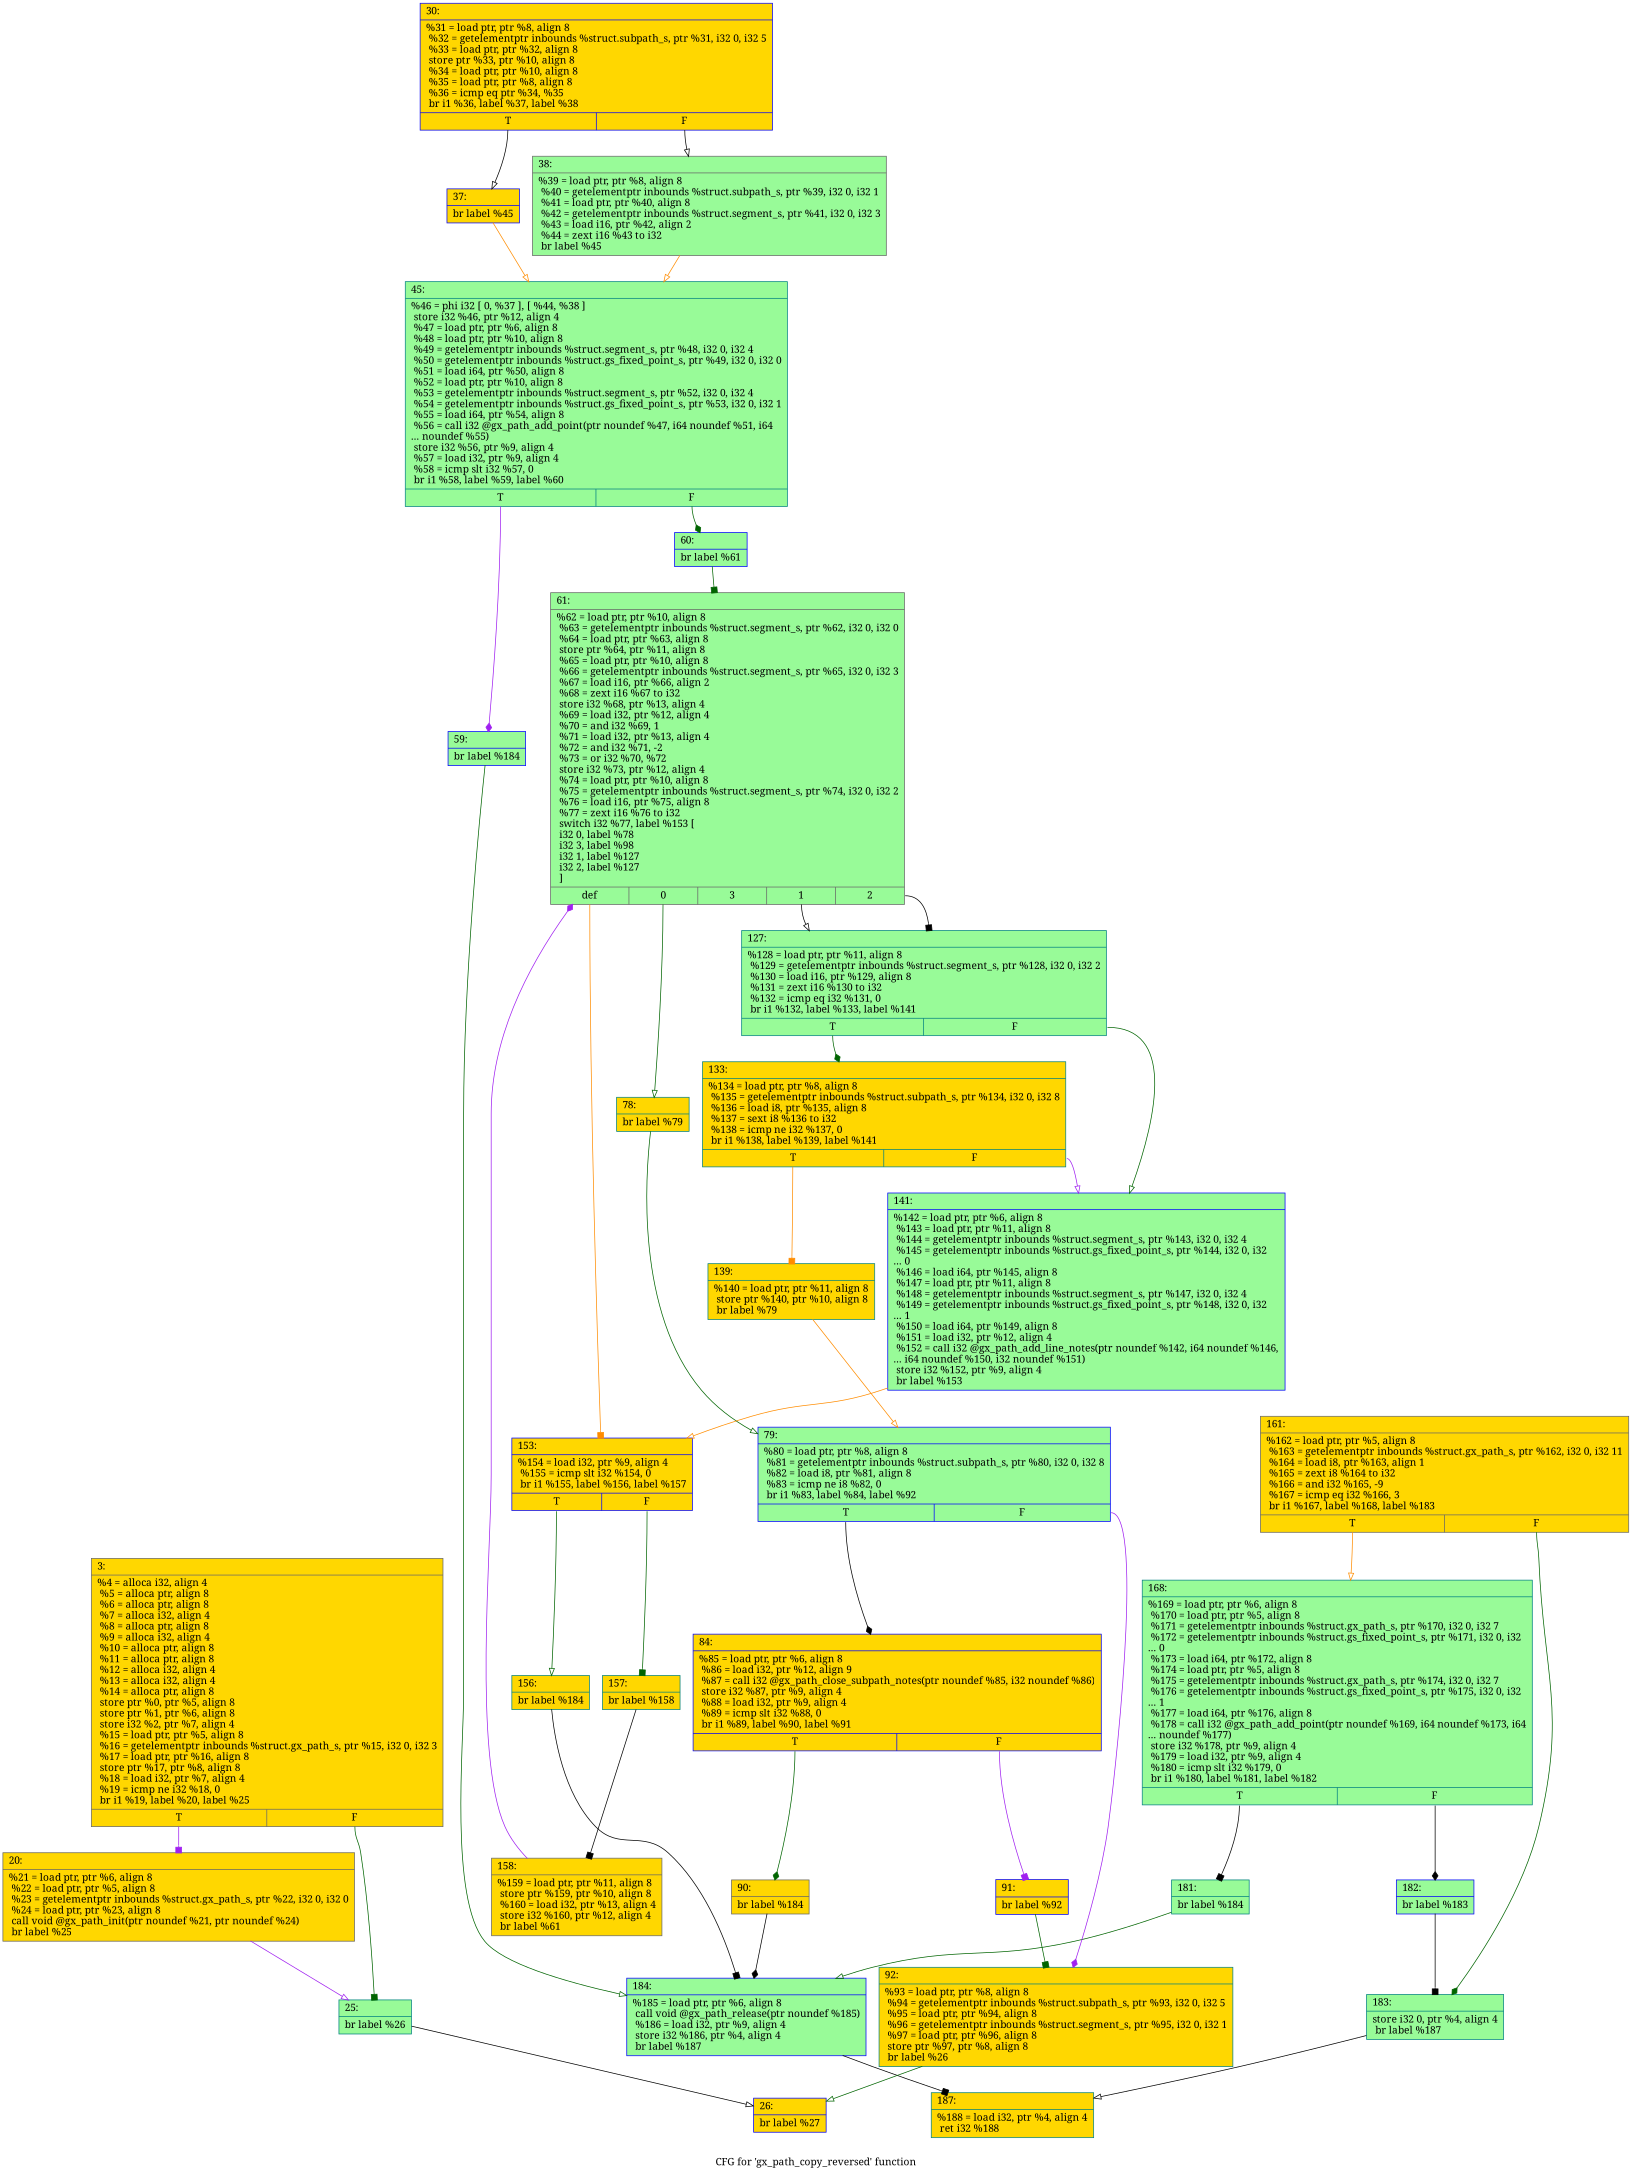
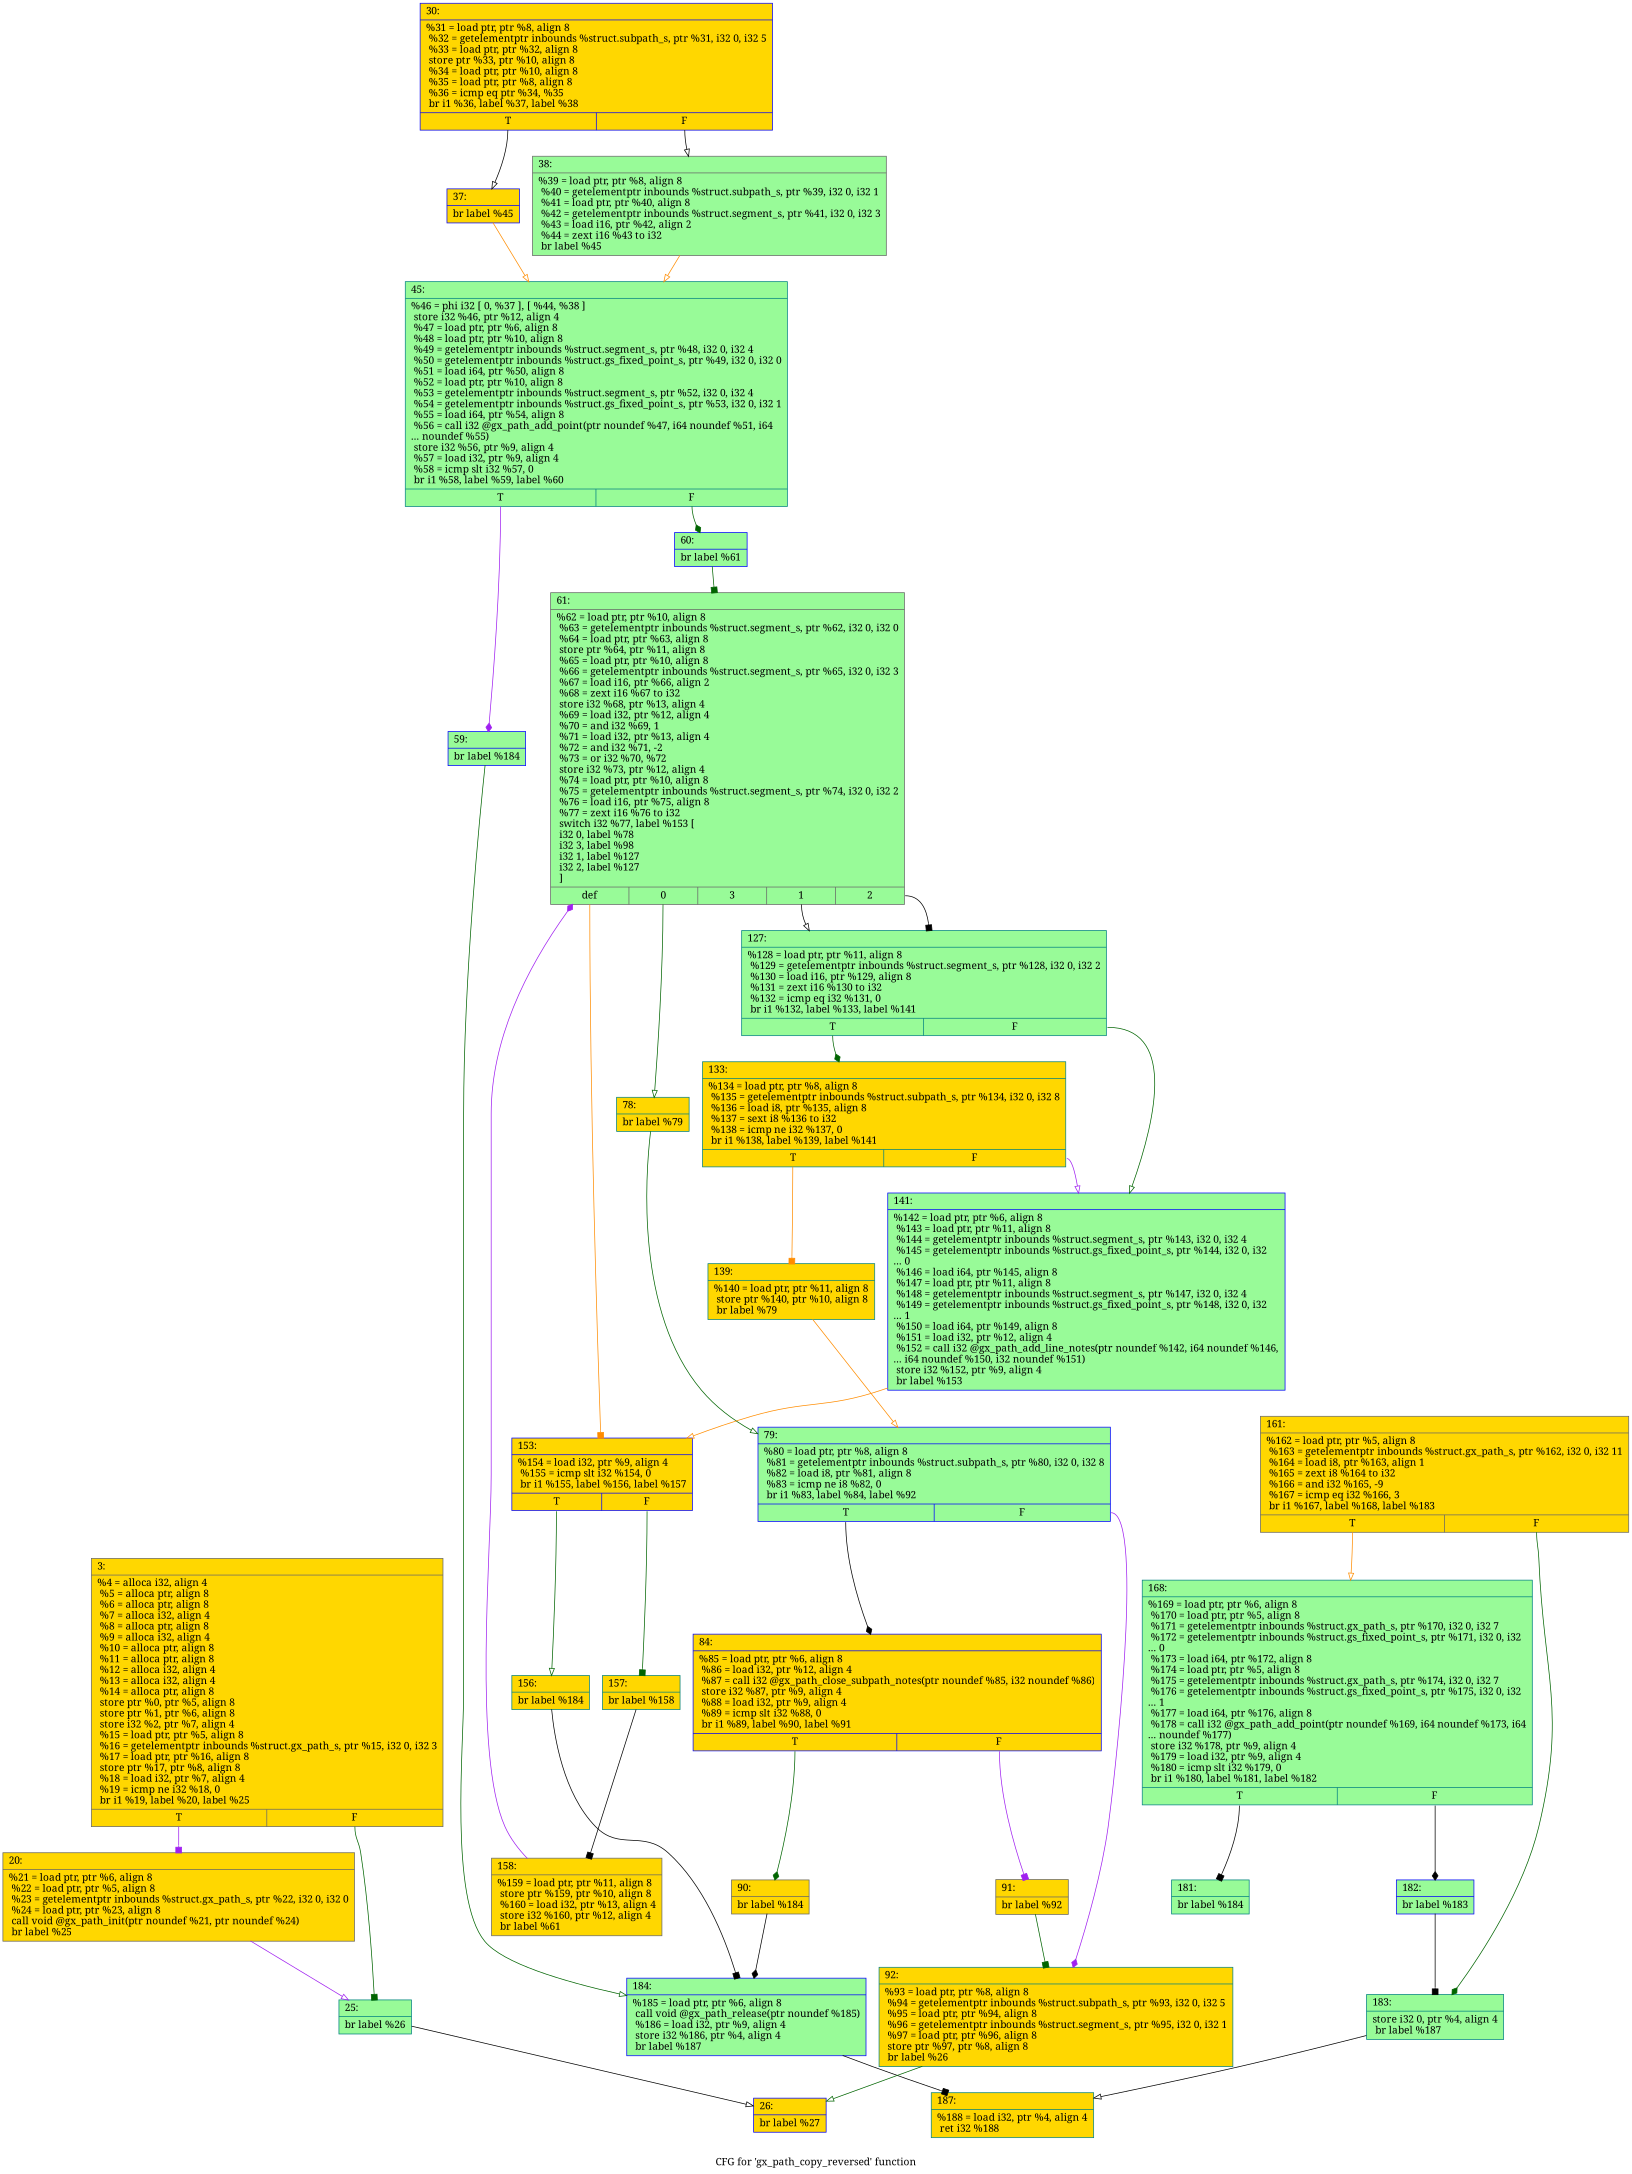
(775, 1670) -> (775, 1670)
(1032, 1897) -> (1032, 1897)
(1008, 1951) -> none
